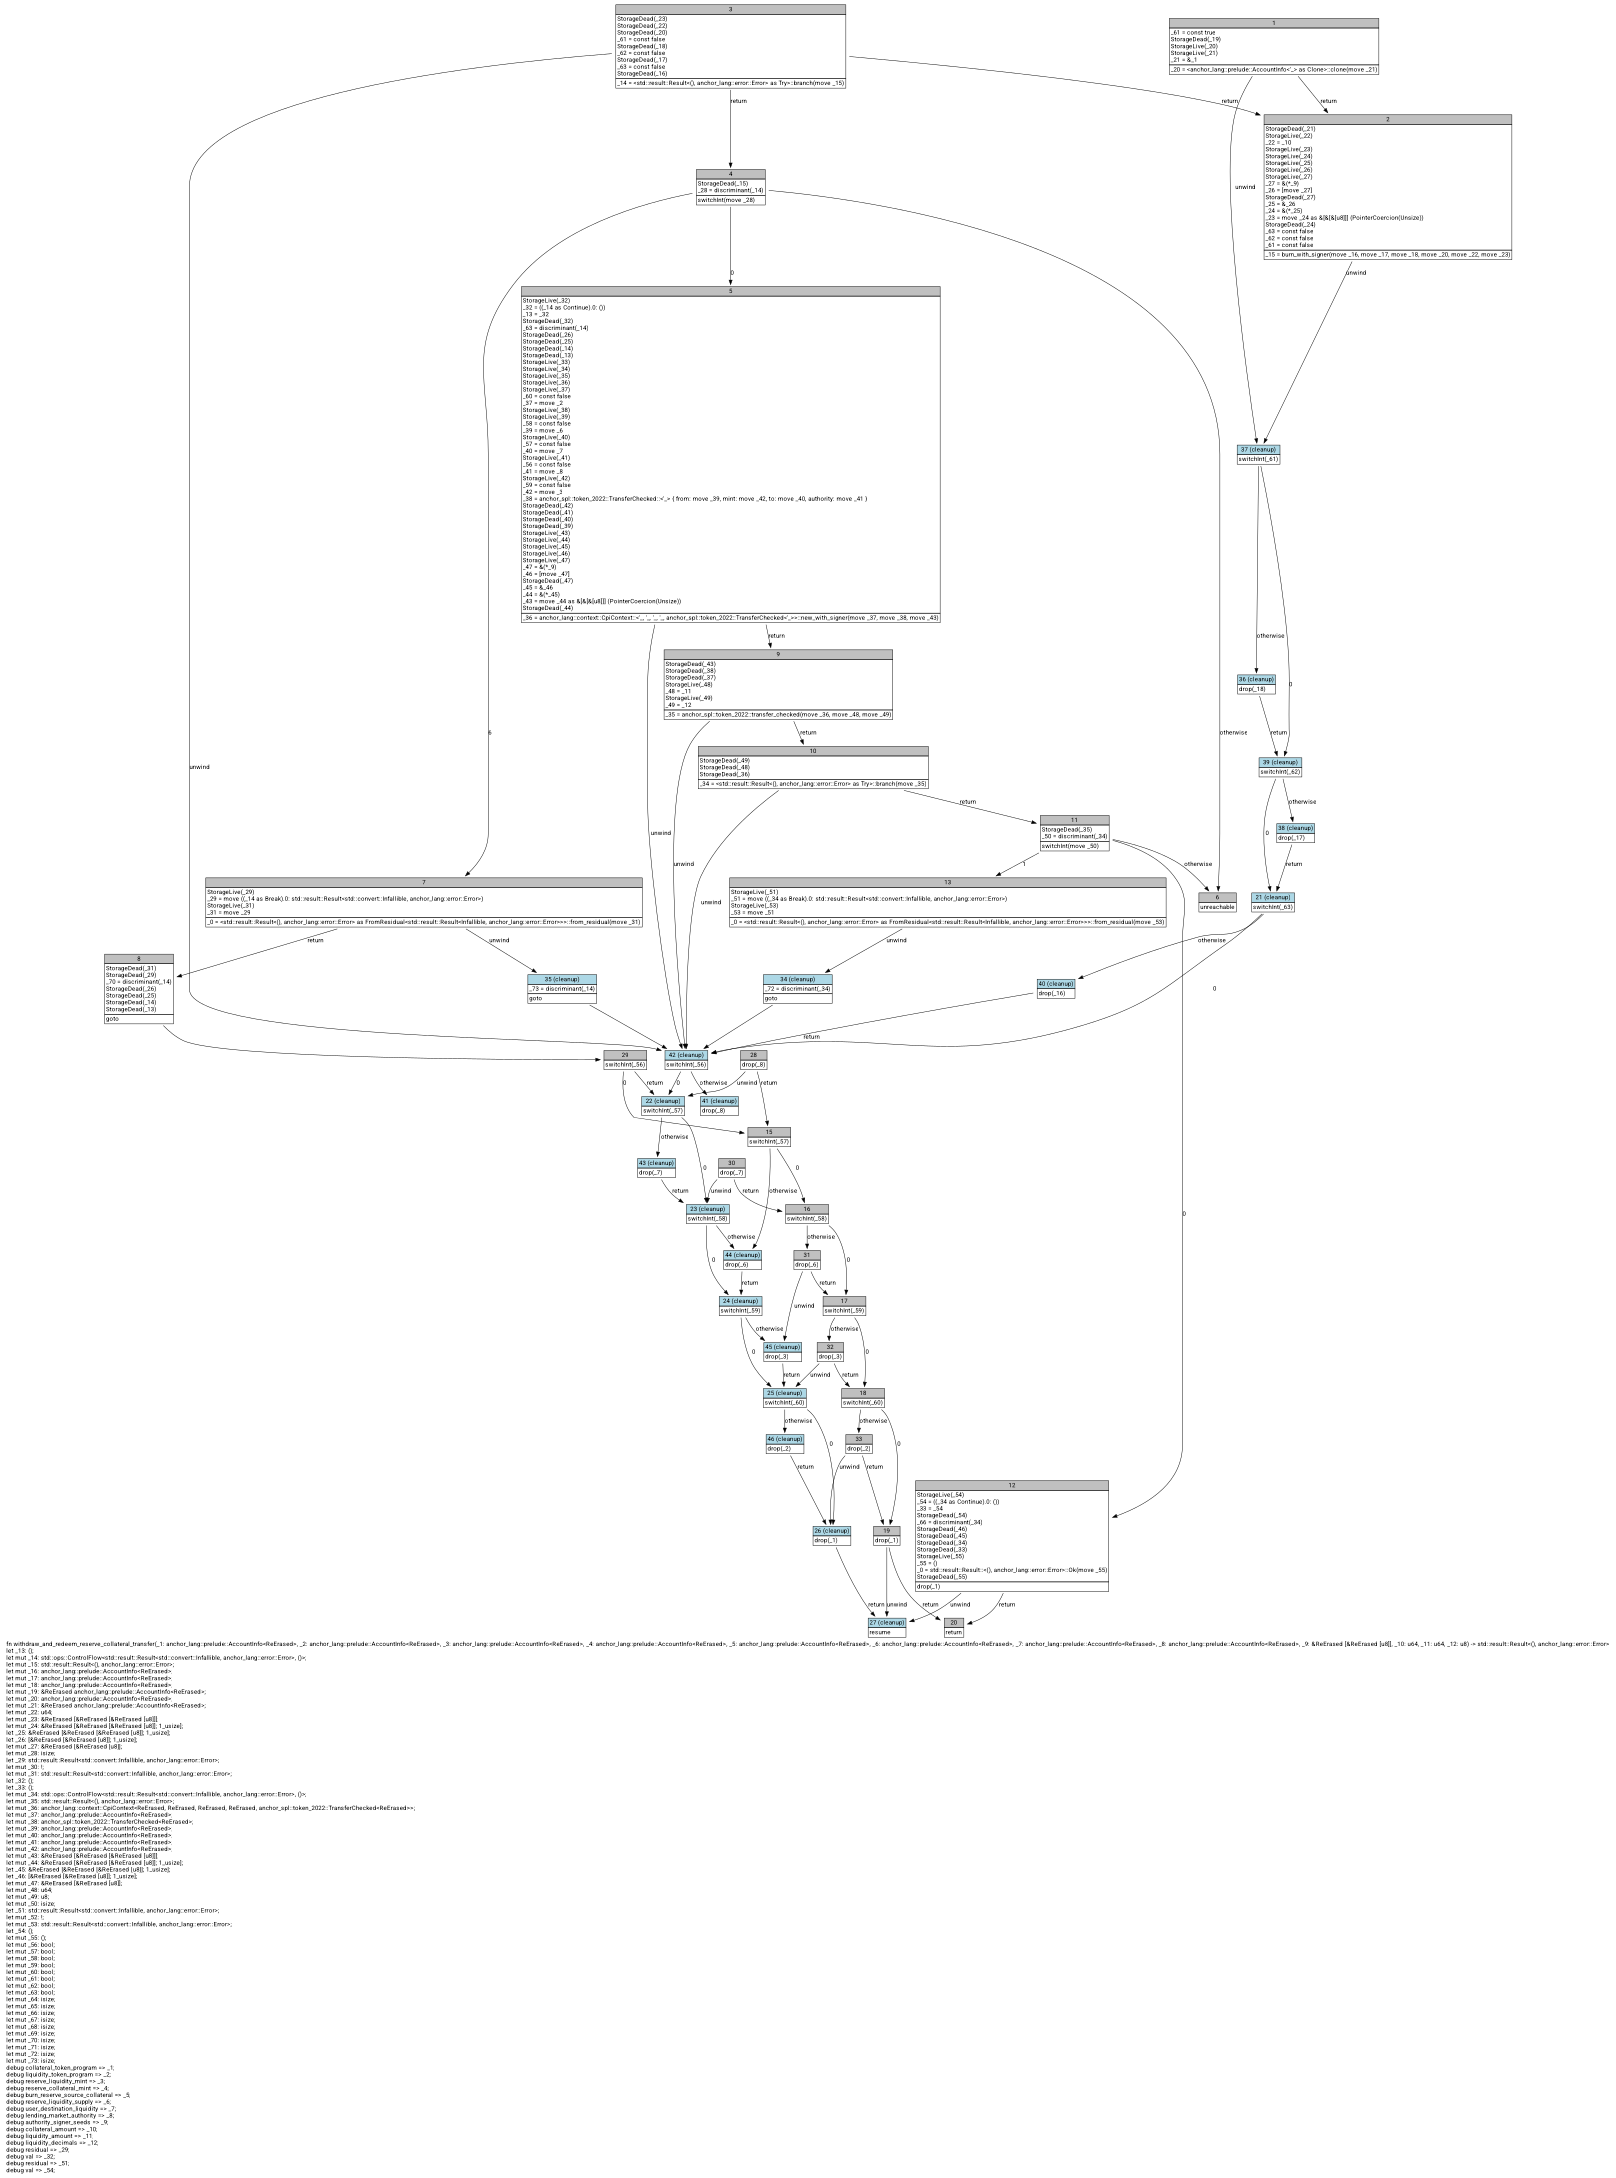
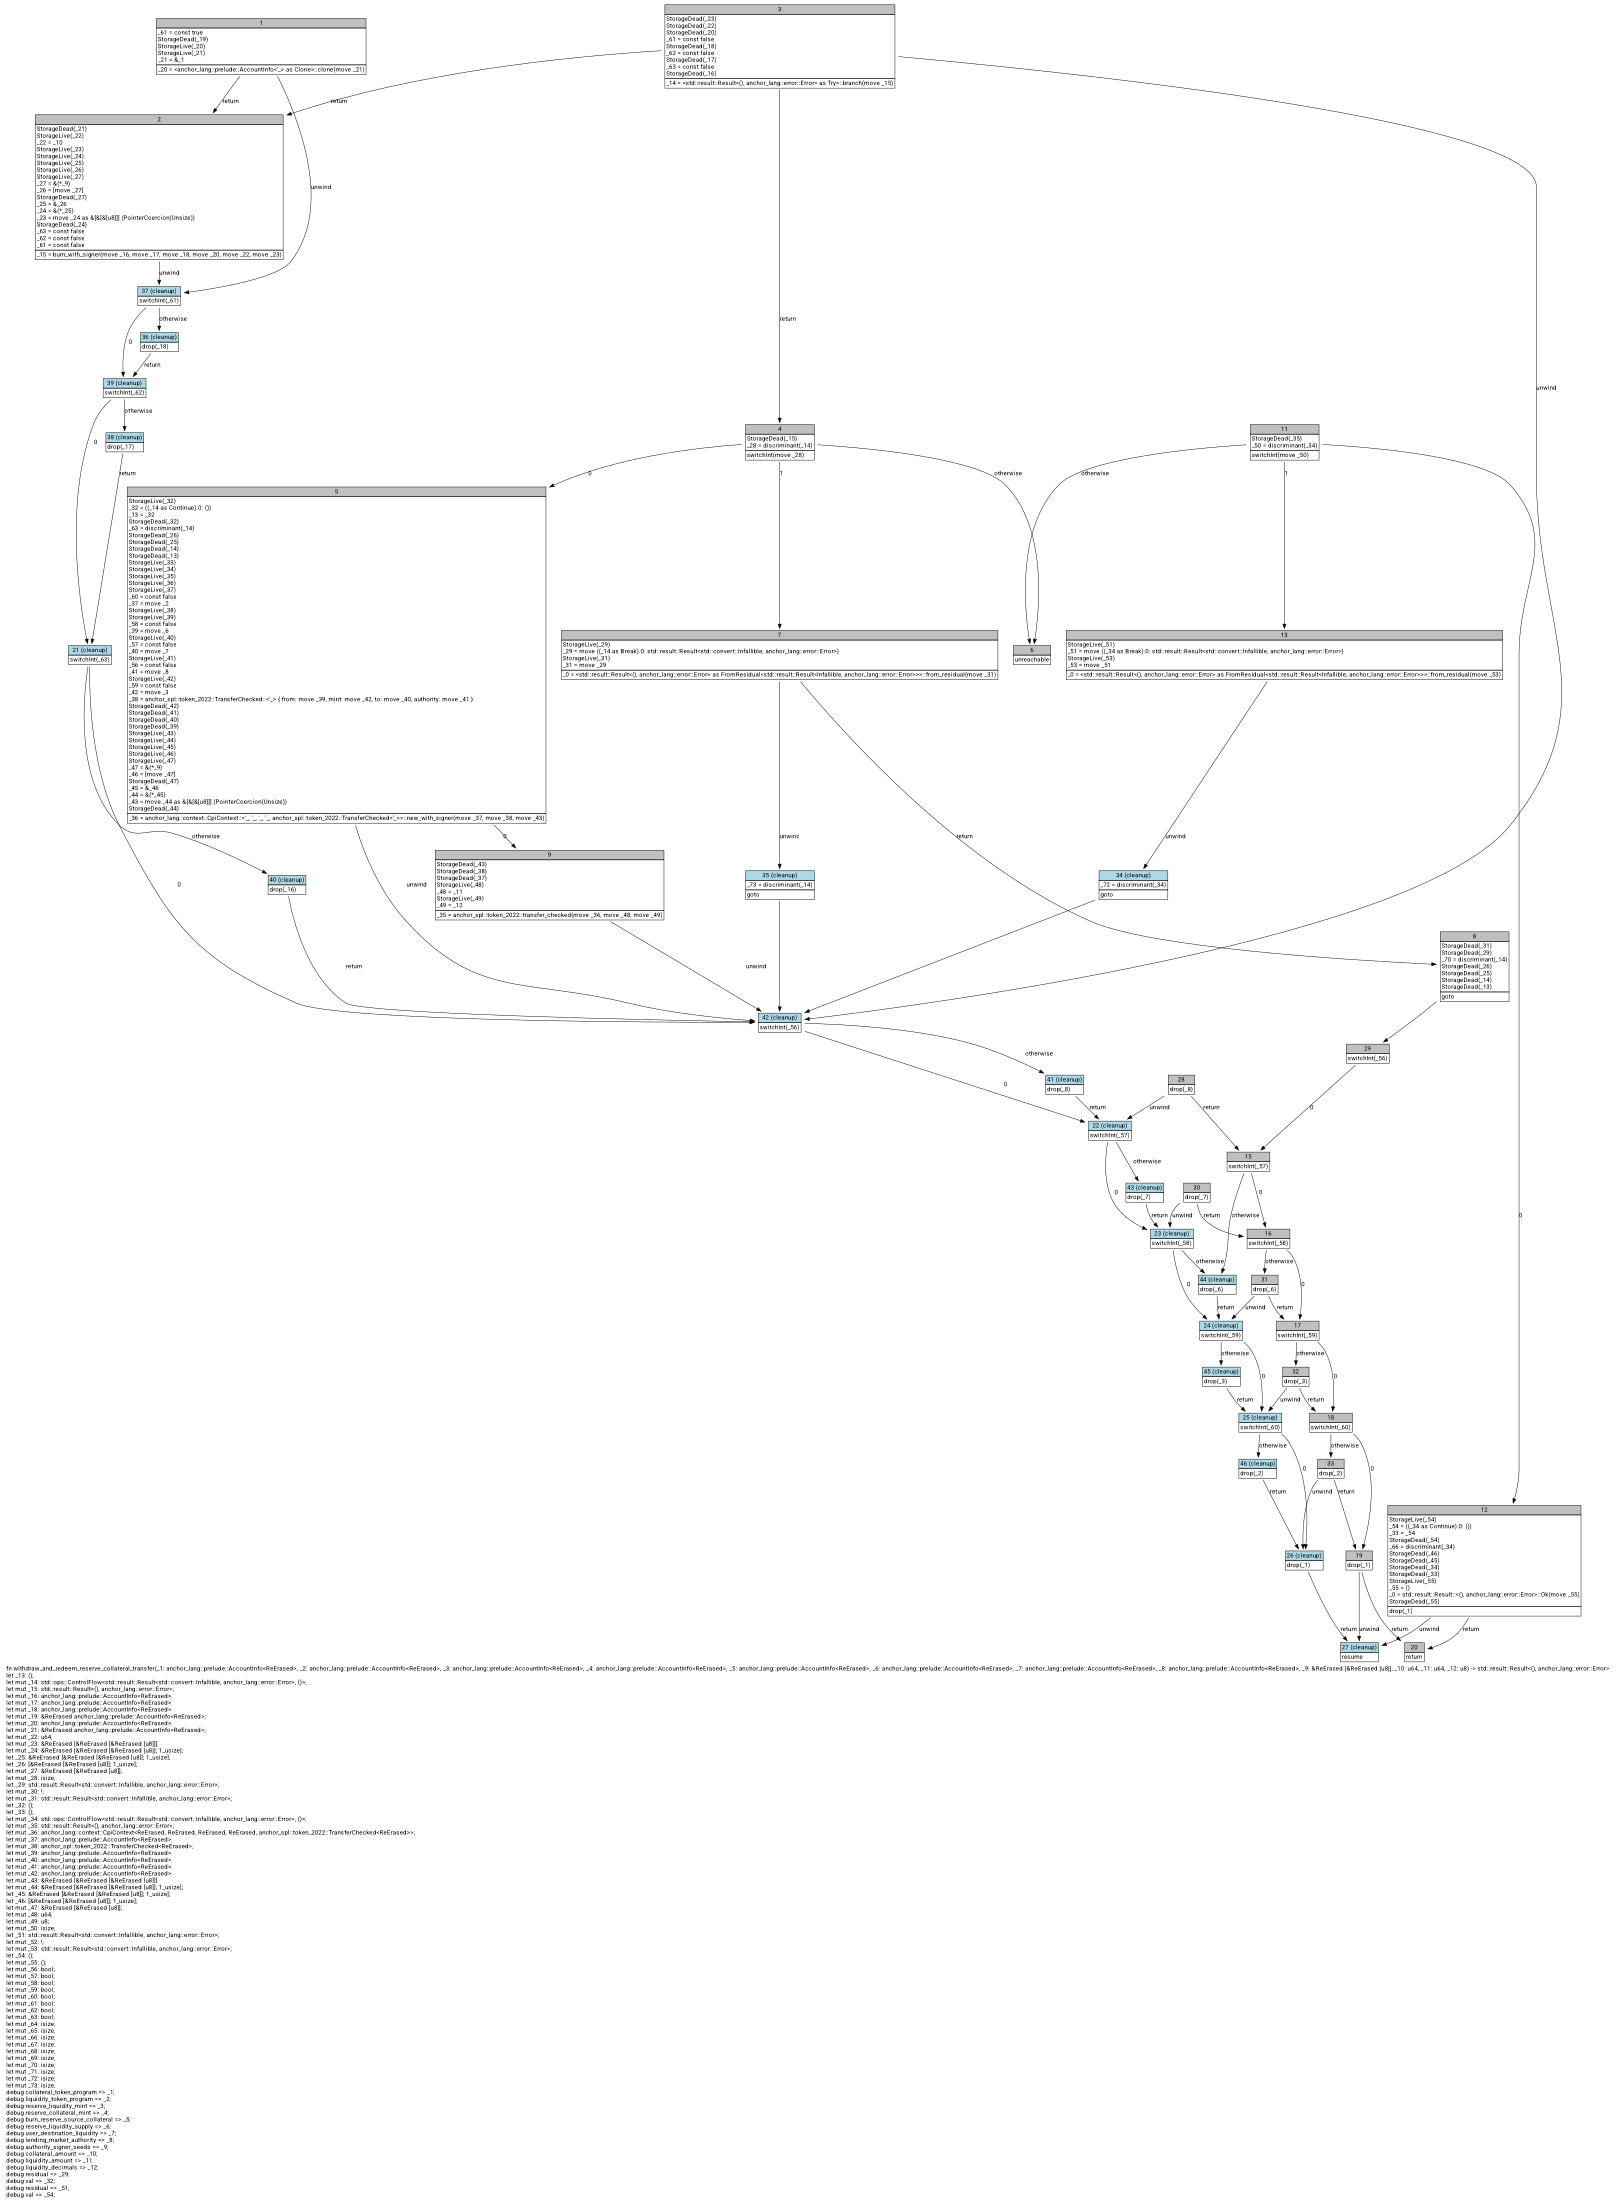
(777, 636) -> (505, 837)
(490, 733) -> (782, 474)
(813, 767) -> none
(643, 1081) -> (1086, 1106)
(792, 1303) -> (1245, 1306)
